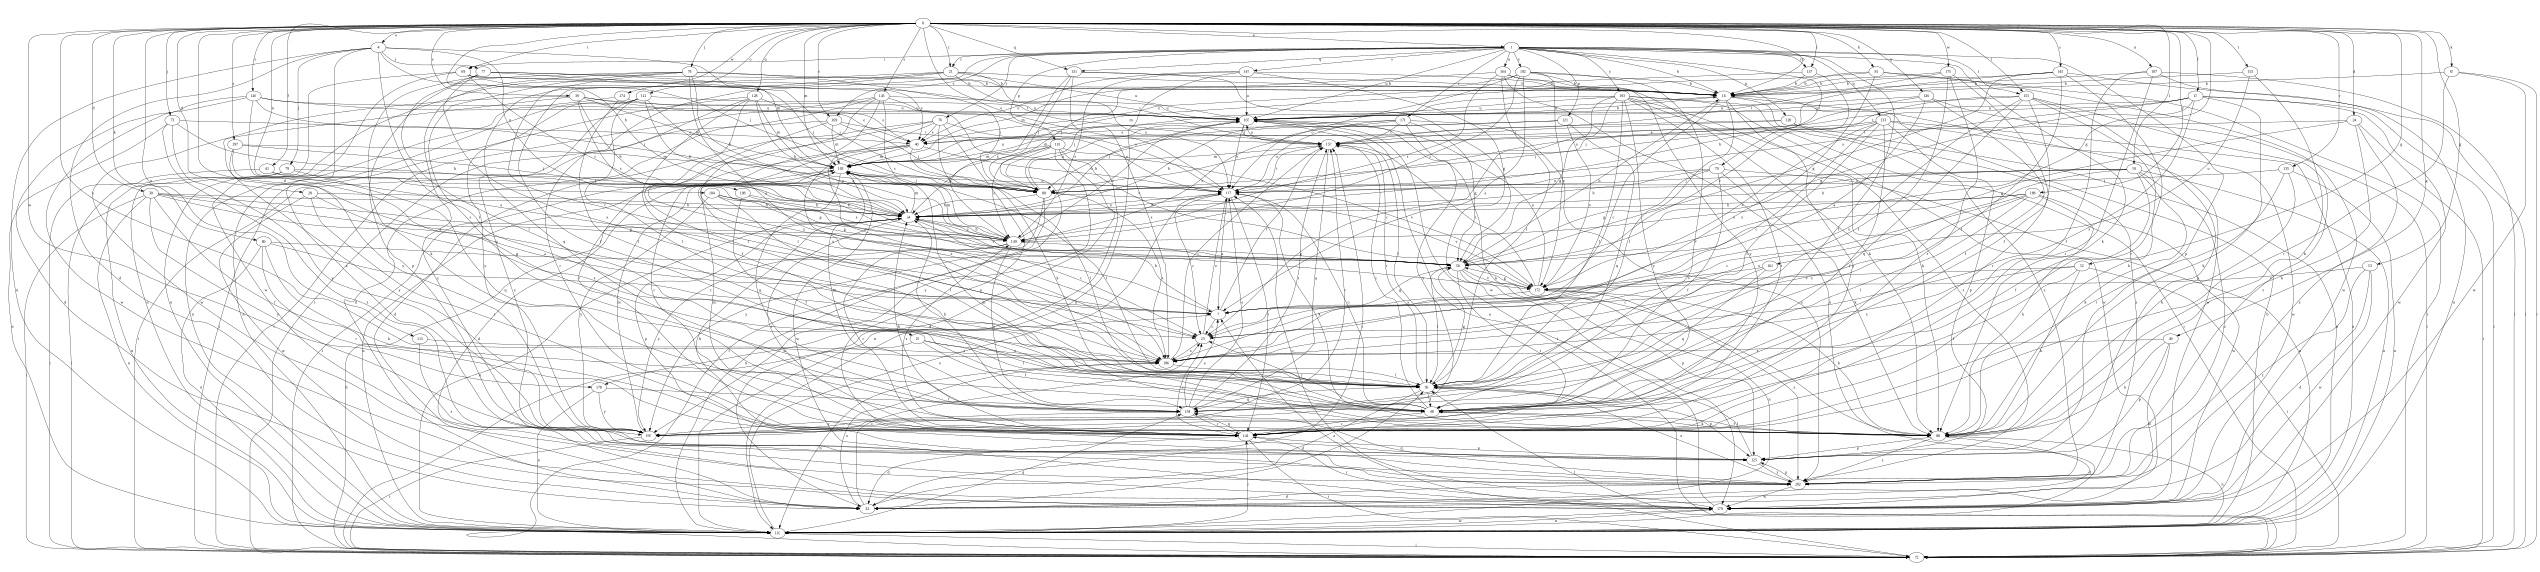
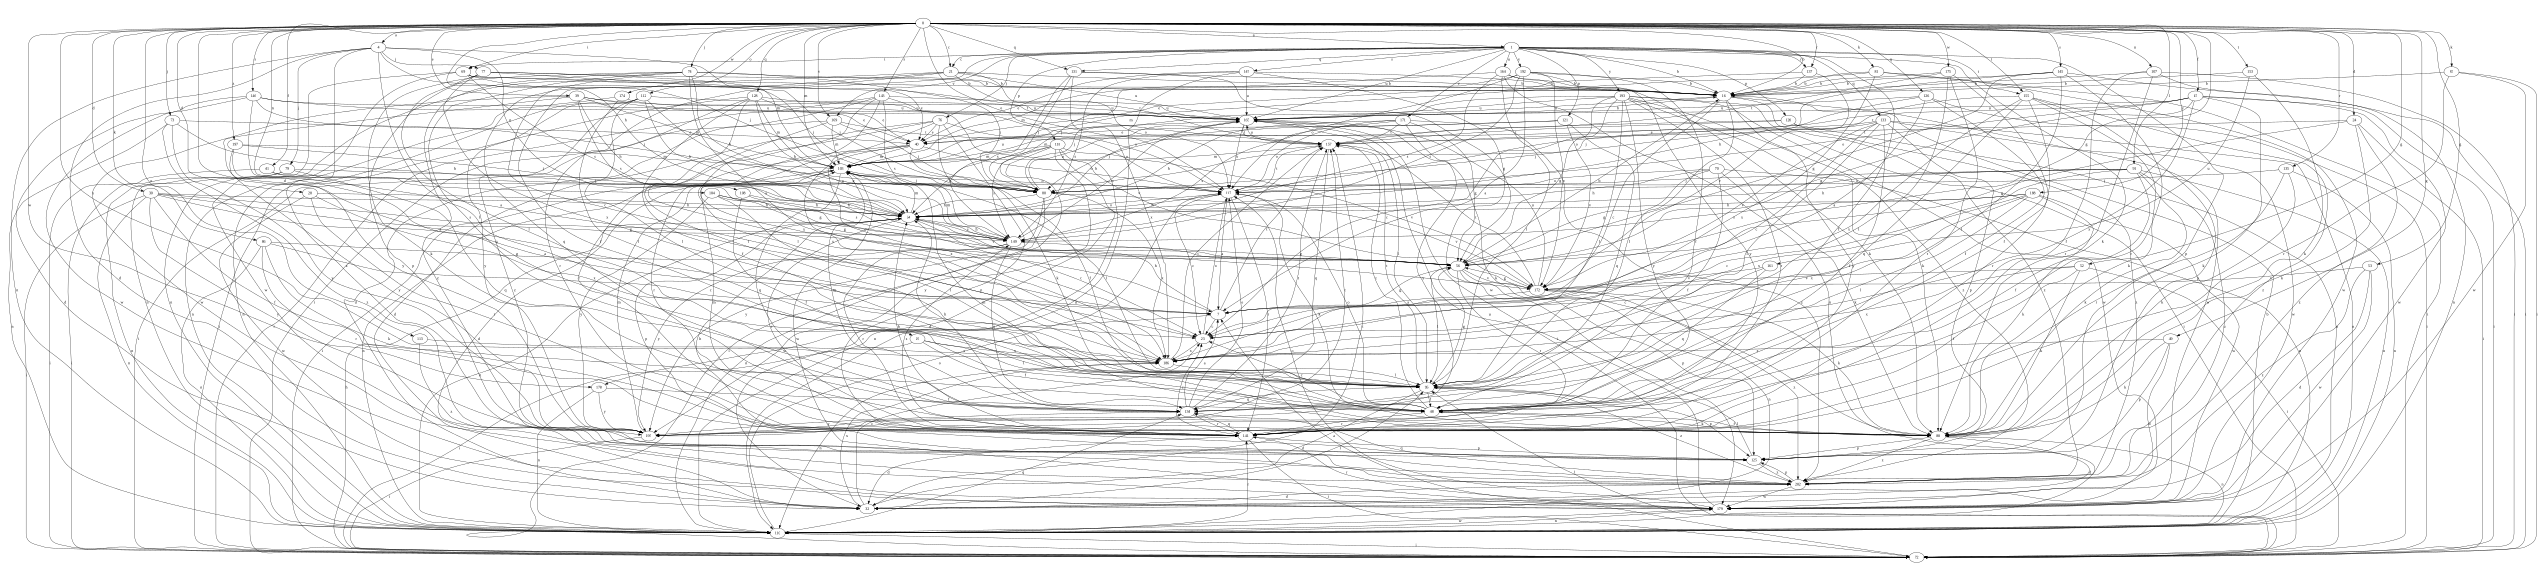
(1737, 69) -> none
(1790, 108) -> (1035, 106)
